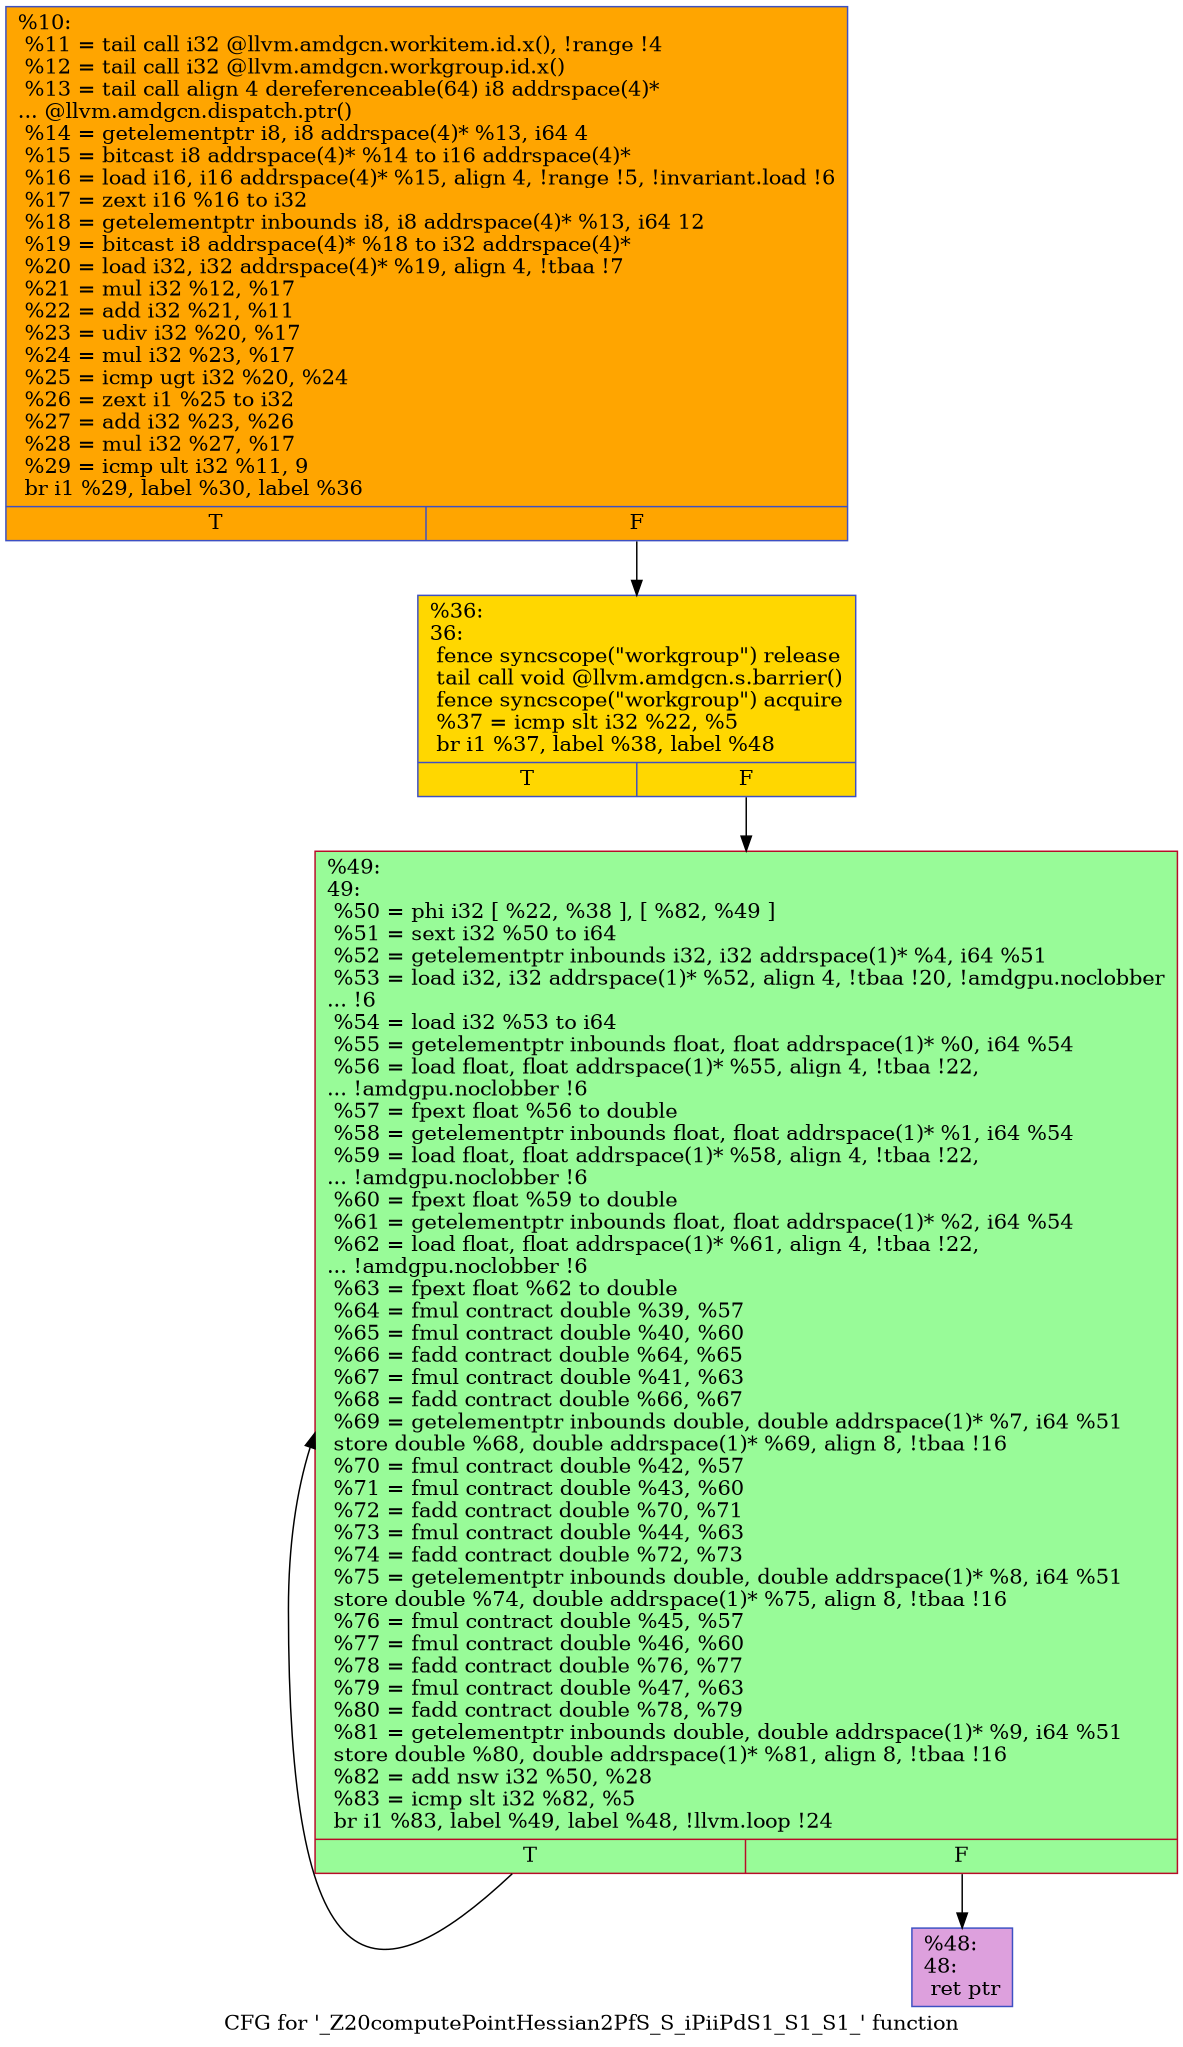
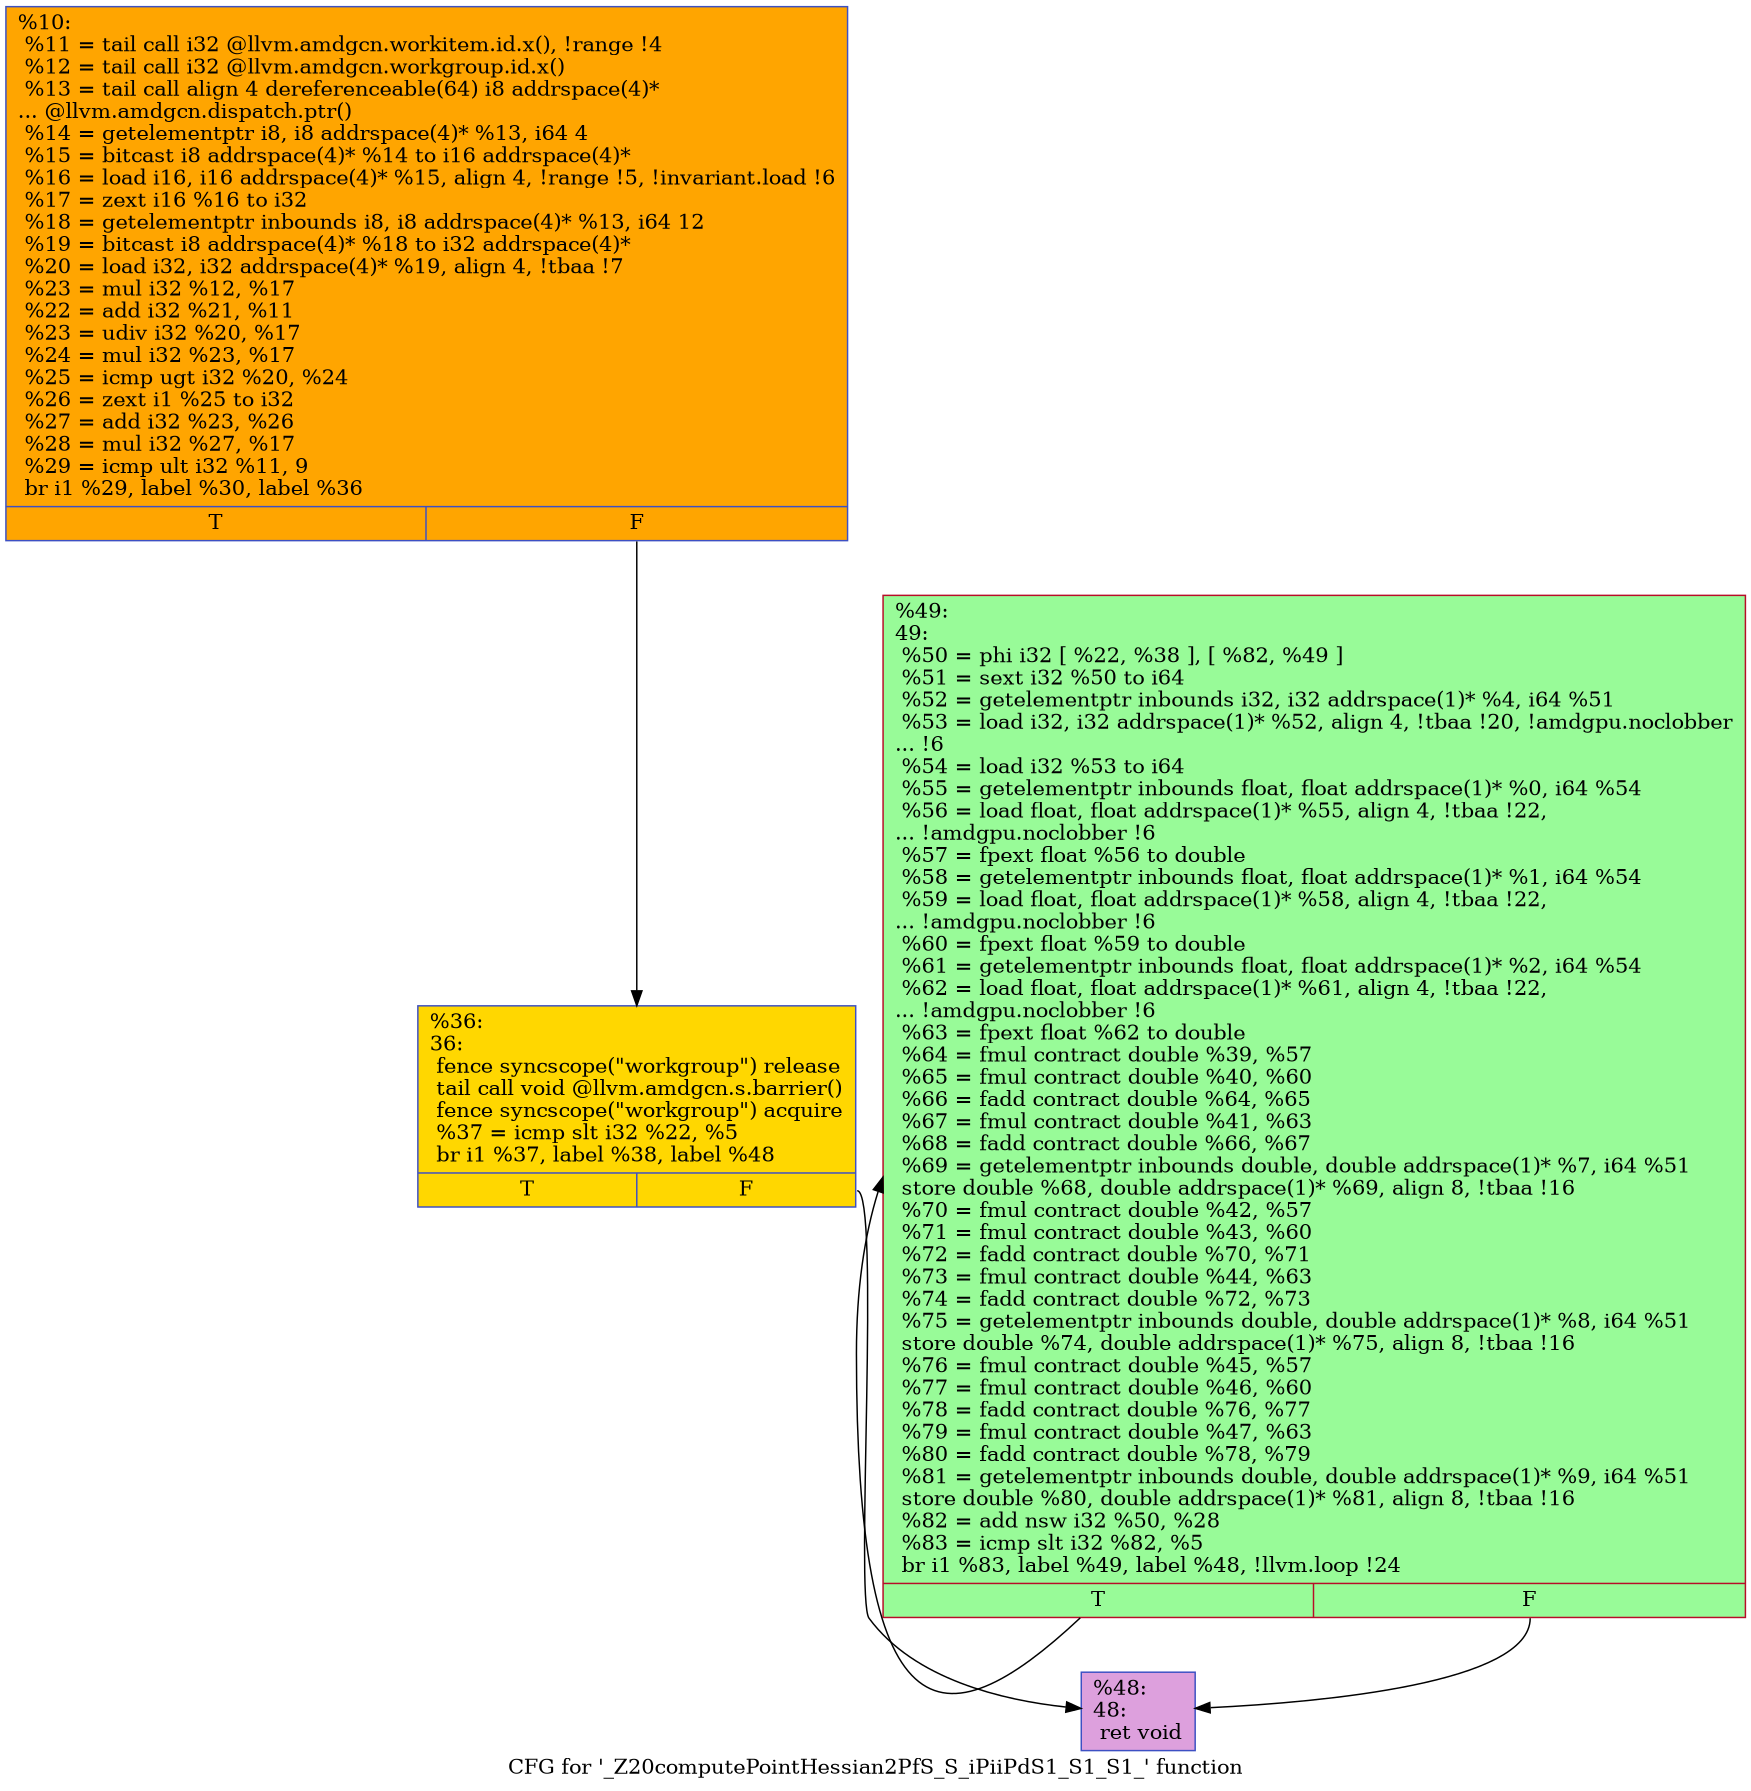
(157, 289) -> (157, 289)
(746, 817) -> (866, 1596)
(962, 1989) -> (1138, 1733)
